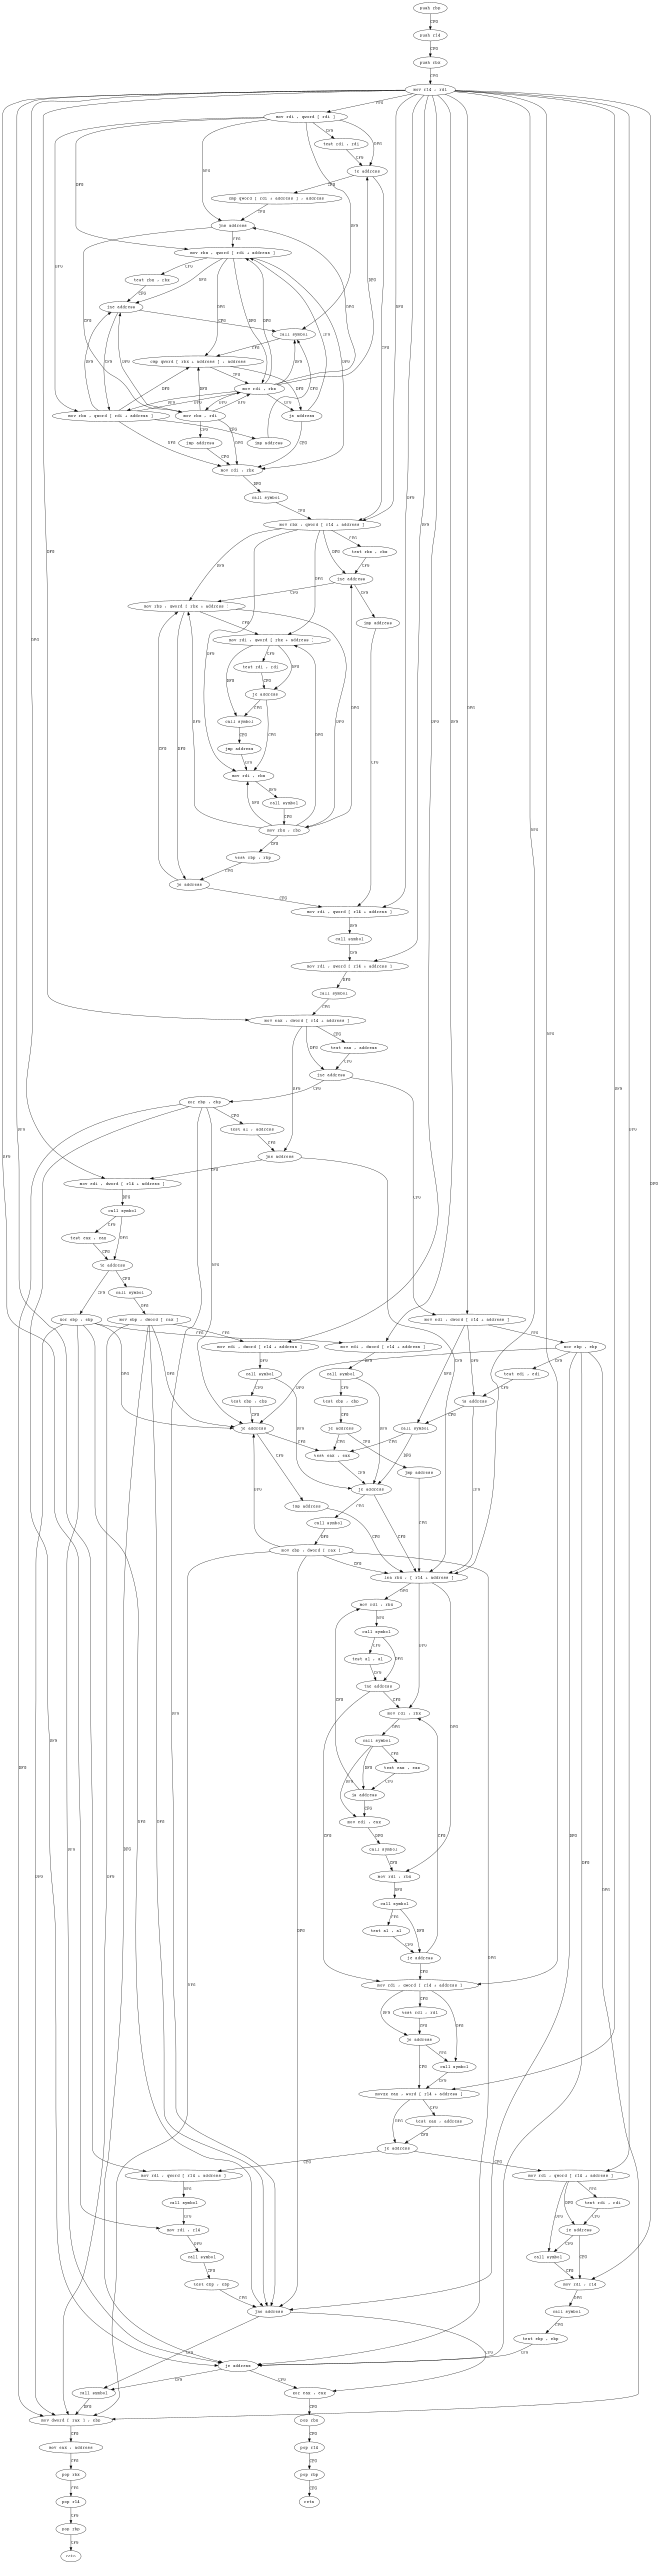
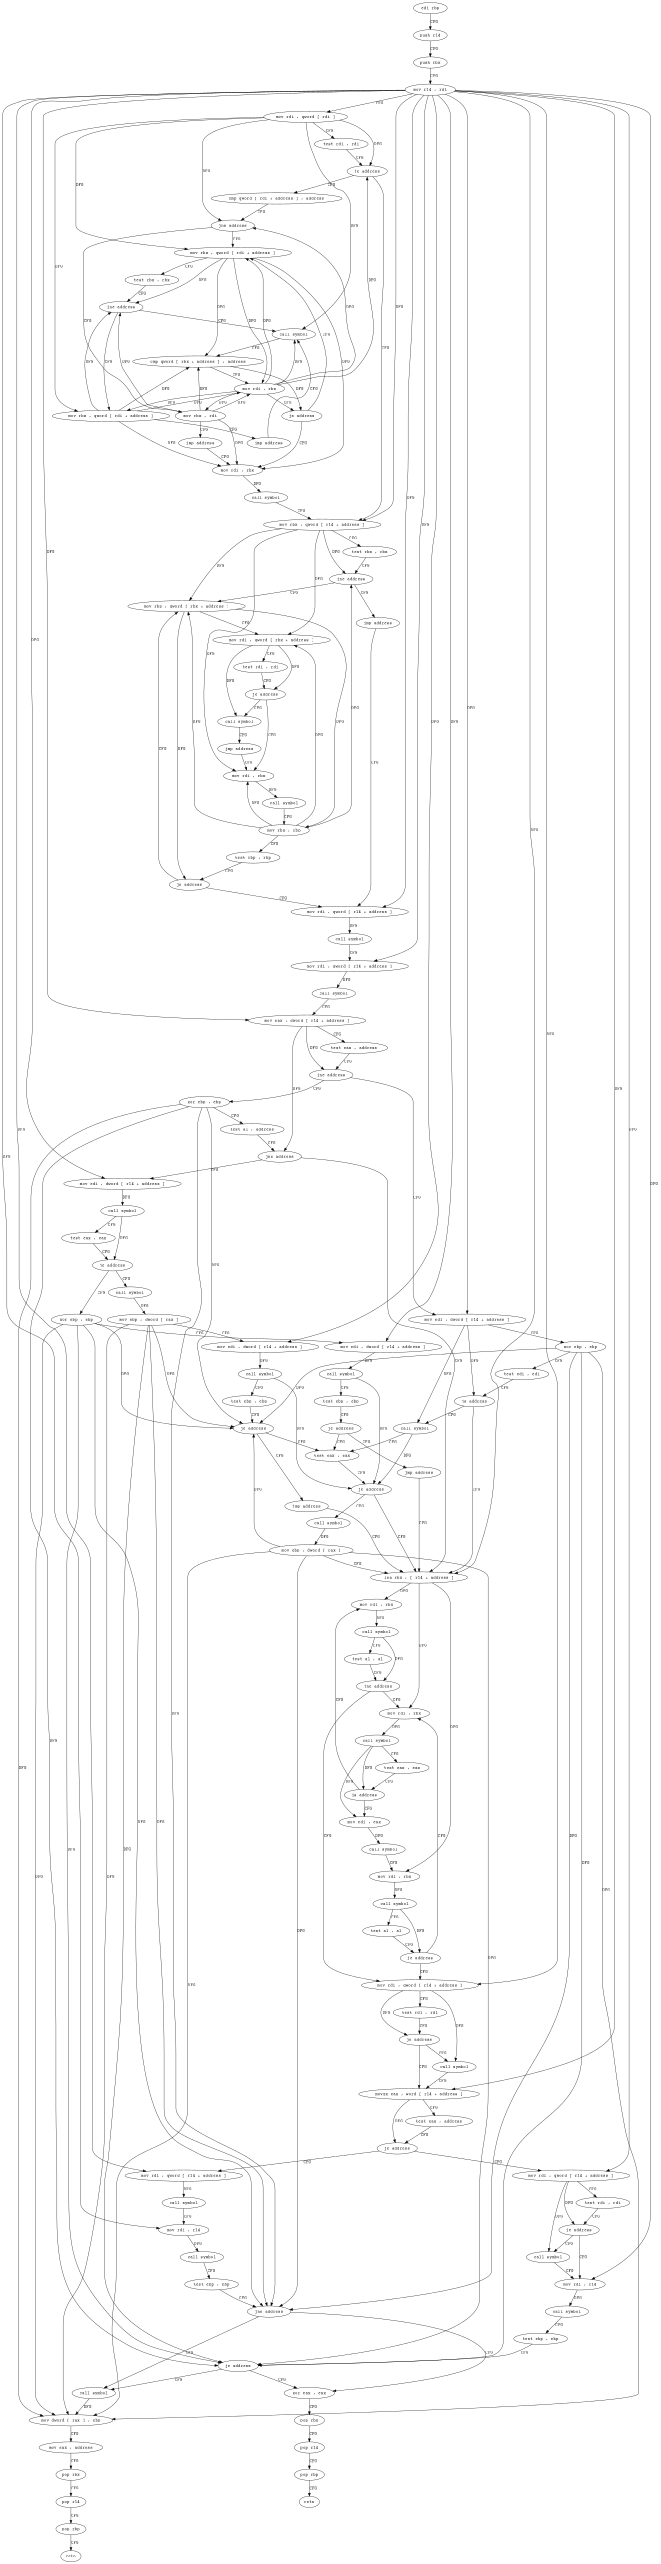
(430, 8) -> (430, 8)
